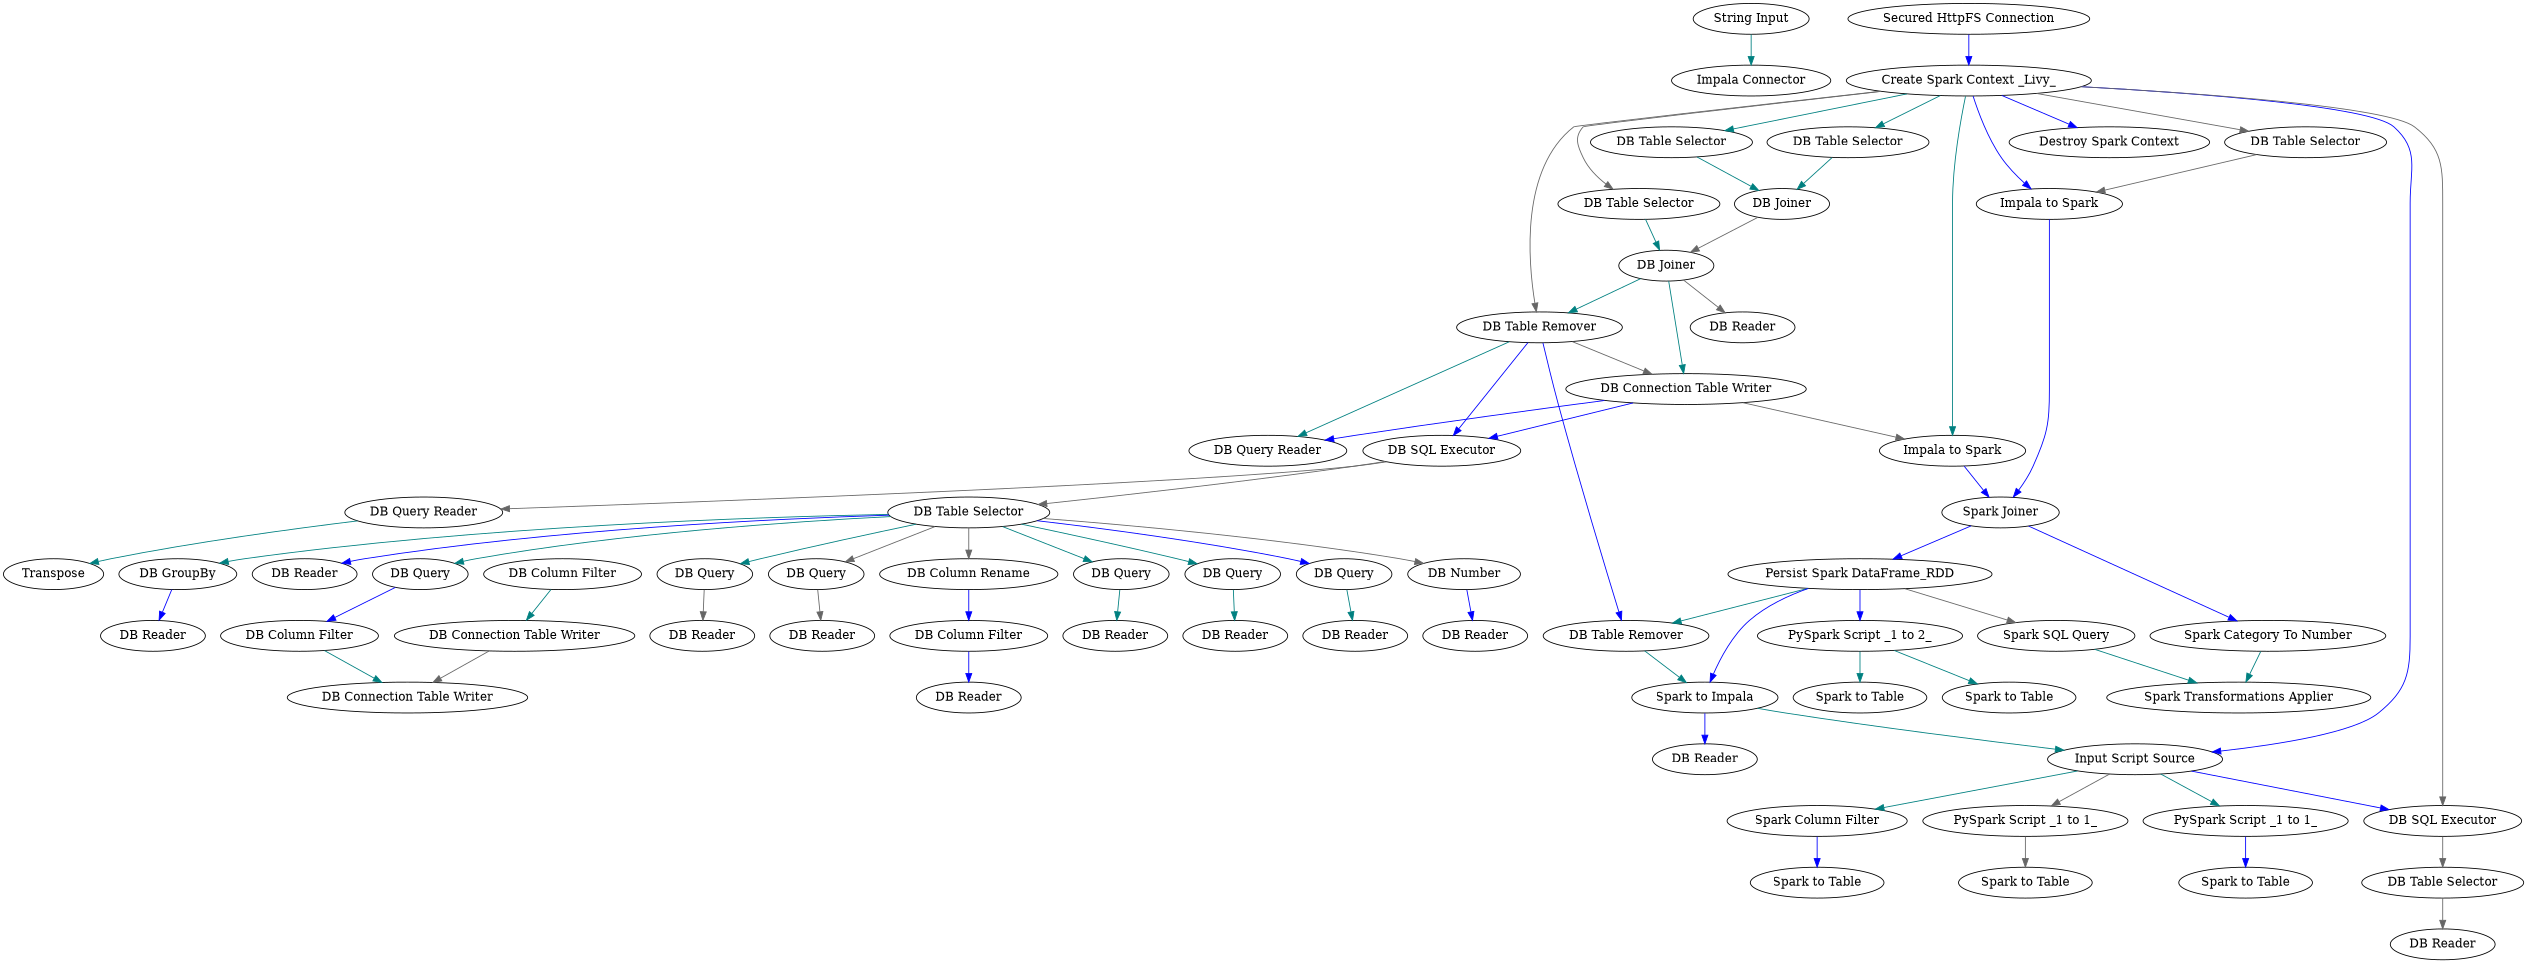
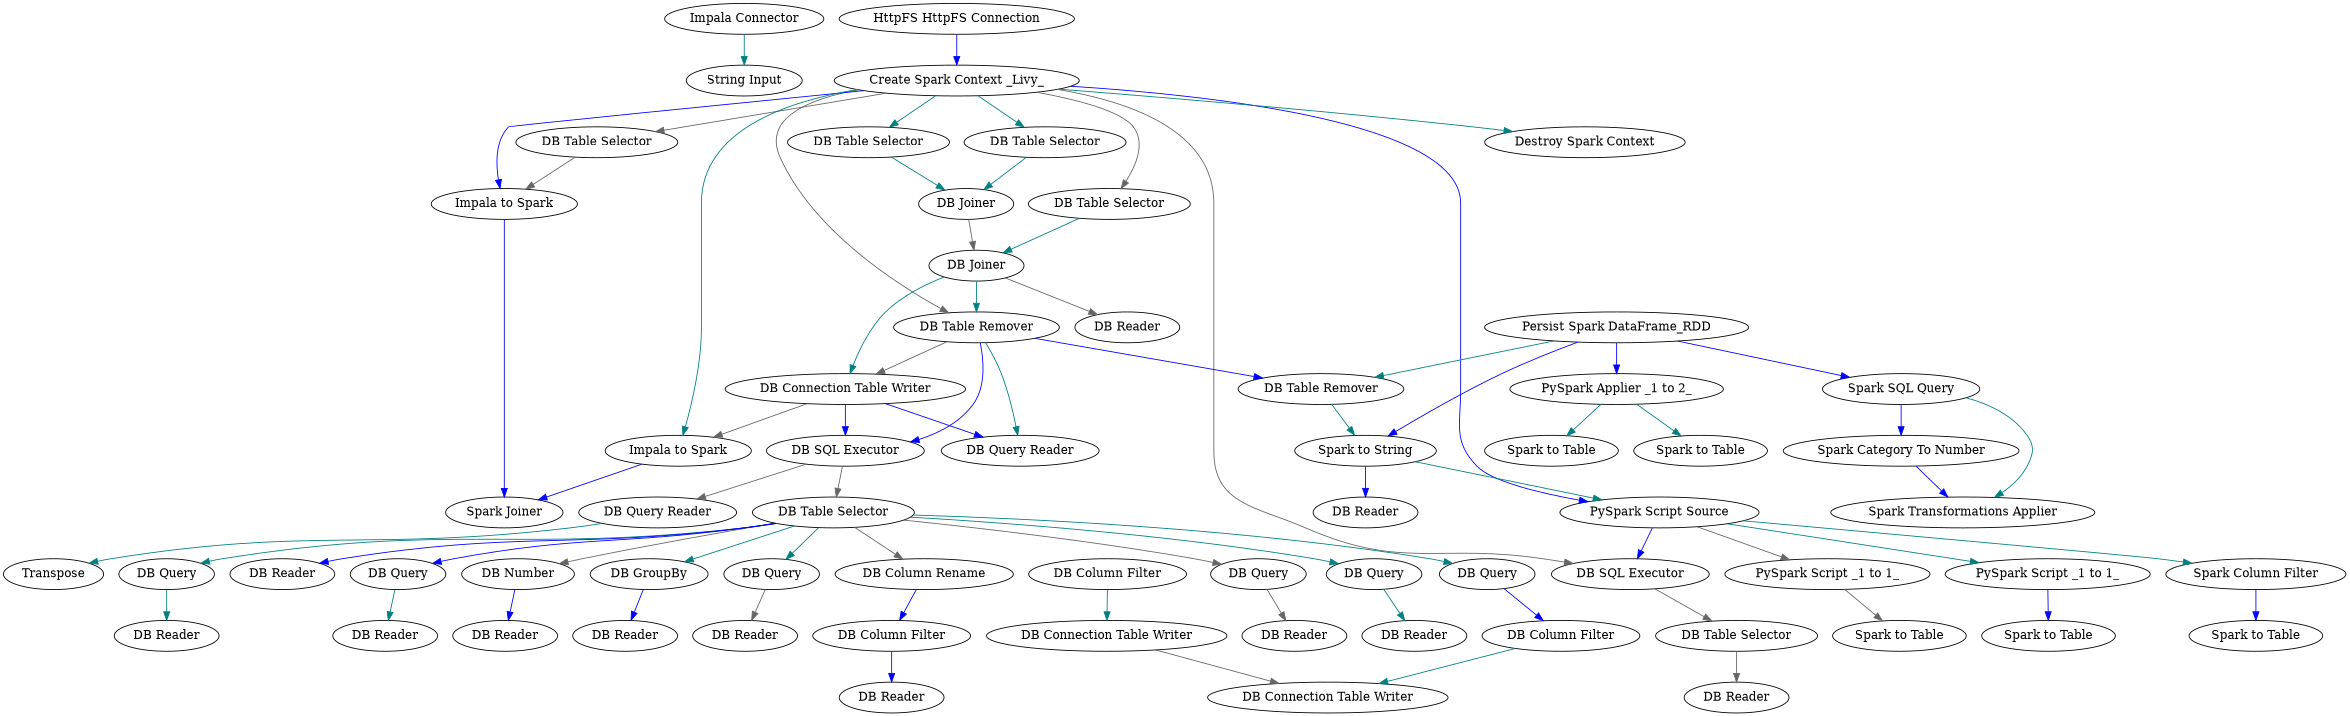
(1969, 19) -> (957, 19)
(1751, 46) -> (744, 45)
(2035, 110) -> (1315, 111)
(1936, 541) -> none
(2129, 572) -> (1901, 416)
(1956, 604) -> (1759, 358)
(1860, 636) -> (1617, 389)
(2255, 663) -> (1929, 479)
(1705, 698) -> (1366, 451)
(2135, 759) -> (1659, 512)
